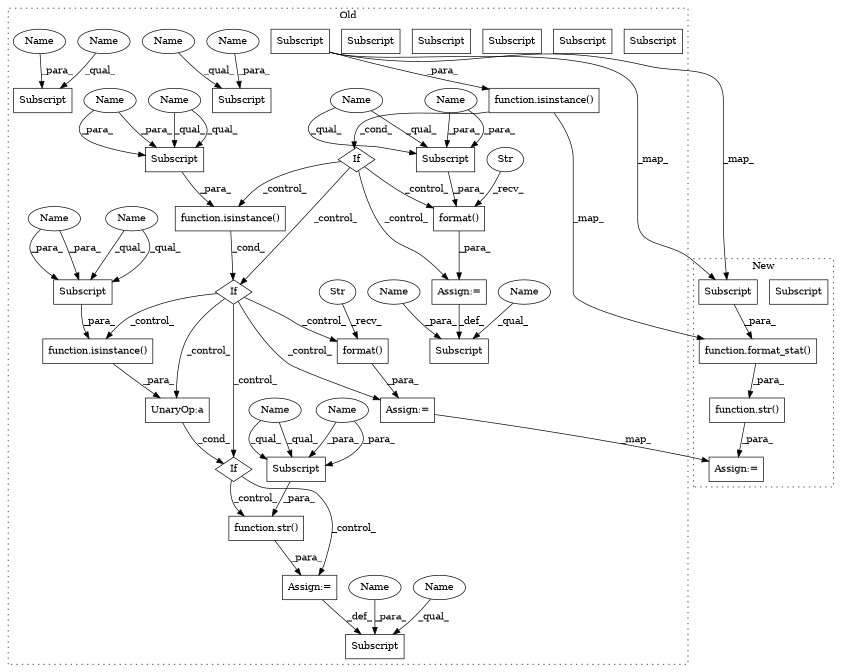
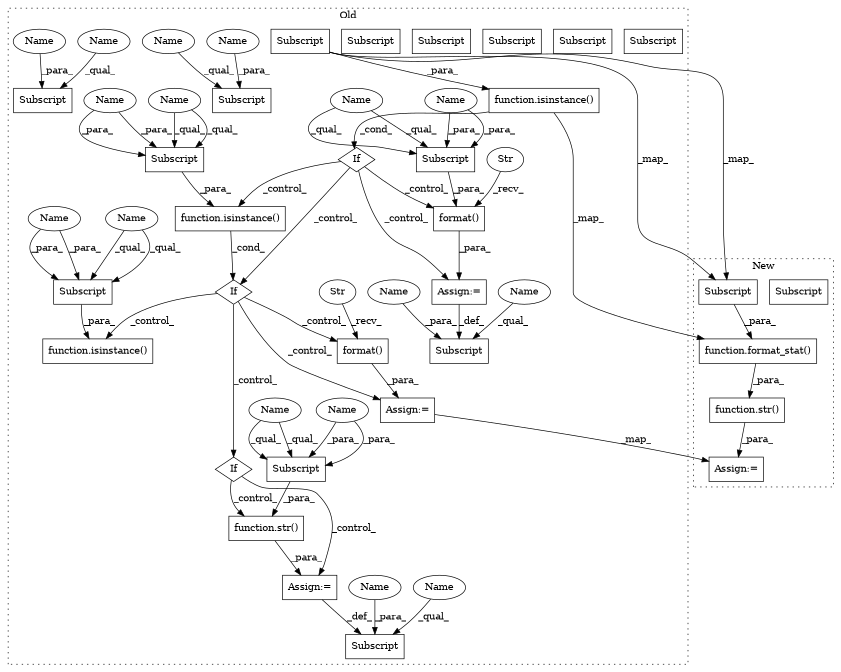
(177, 410) -> none
